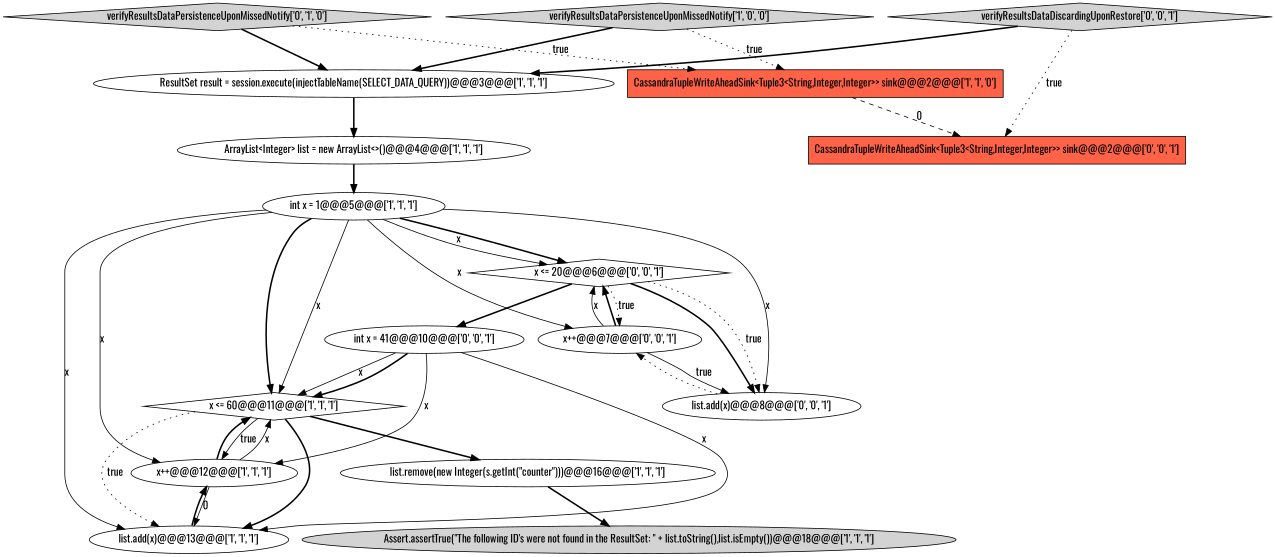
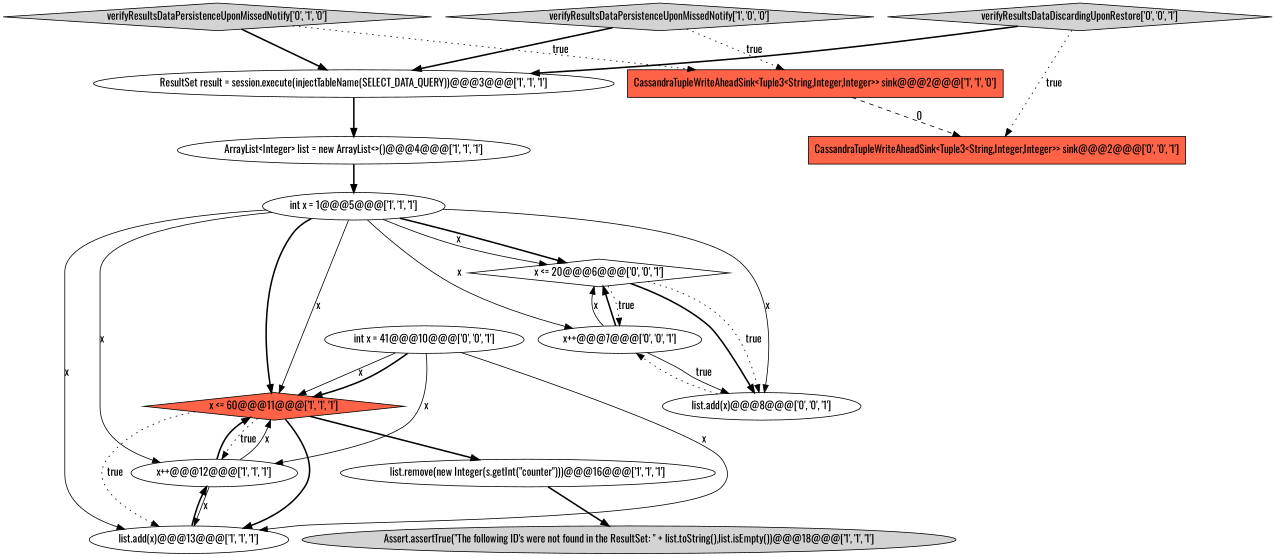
(518, 304) -> none
(274, 406) -> (274, 406)
(240, 434) -> (240, 434)
(206, 506) -> (206, 506)
